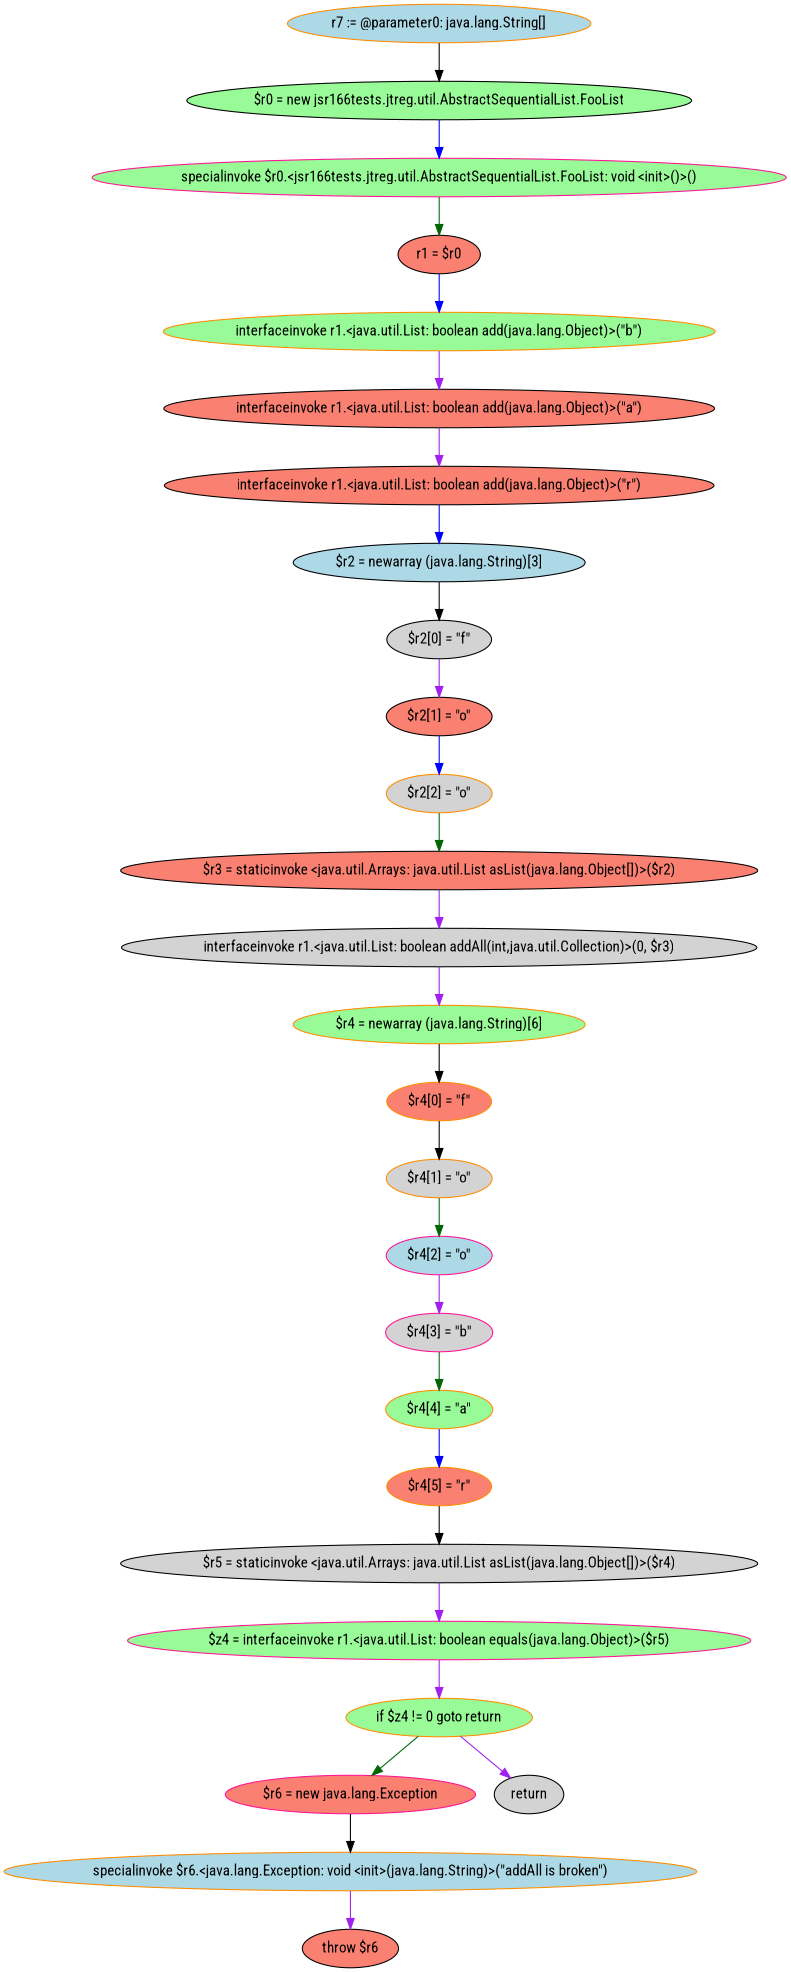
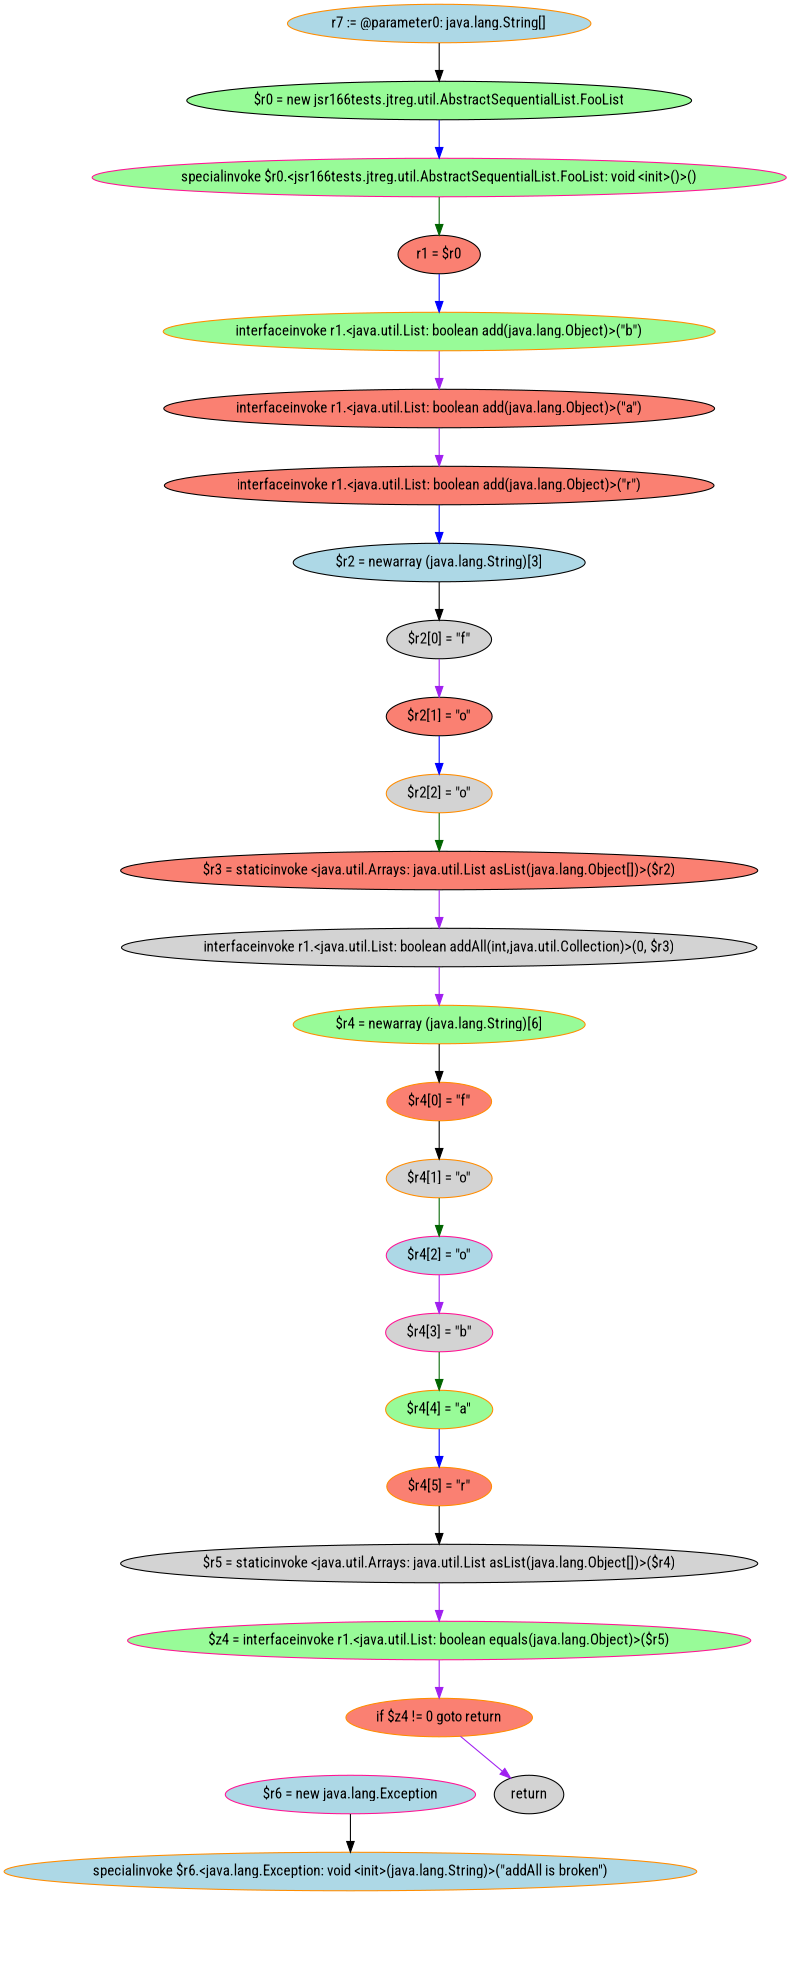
(439, 1718) -> (439, 1718)
(399, 1752) -> none
(350, 1795) -> (350, 1795)
(350, 1949) -> none
